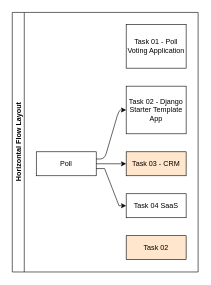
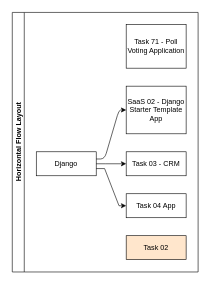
(156, 47) -> (156, 47)
(156, 110) -> (156, 110)
(66, 164) -> (66, 164)
(156, 164) -> (156, 164)
(156, 206) -> (156, 206)
